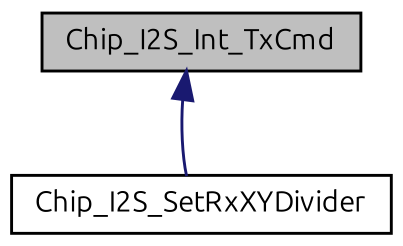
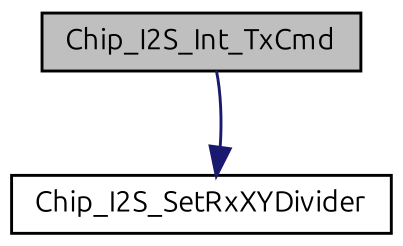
(182, 138) -> (221, 109)
